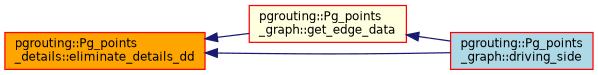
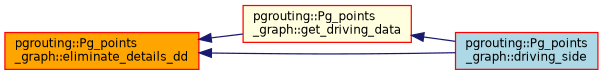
(328, 24) -> (327, 24)
(105, 51) -> (102, 51)
